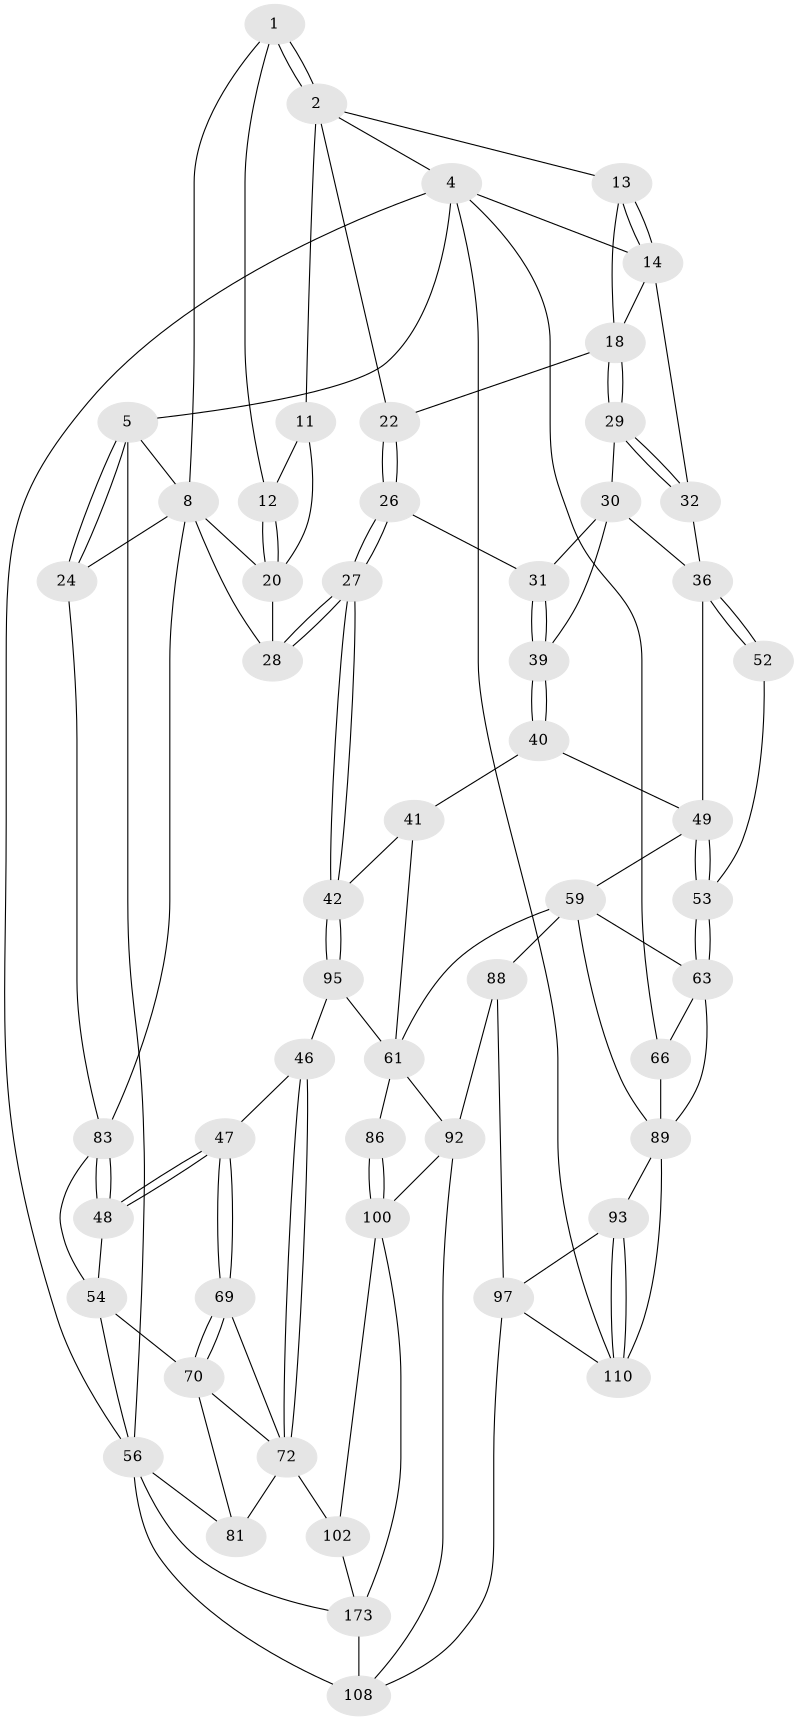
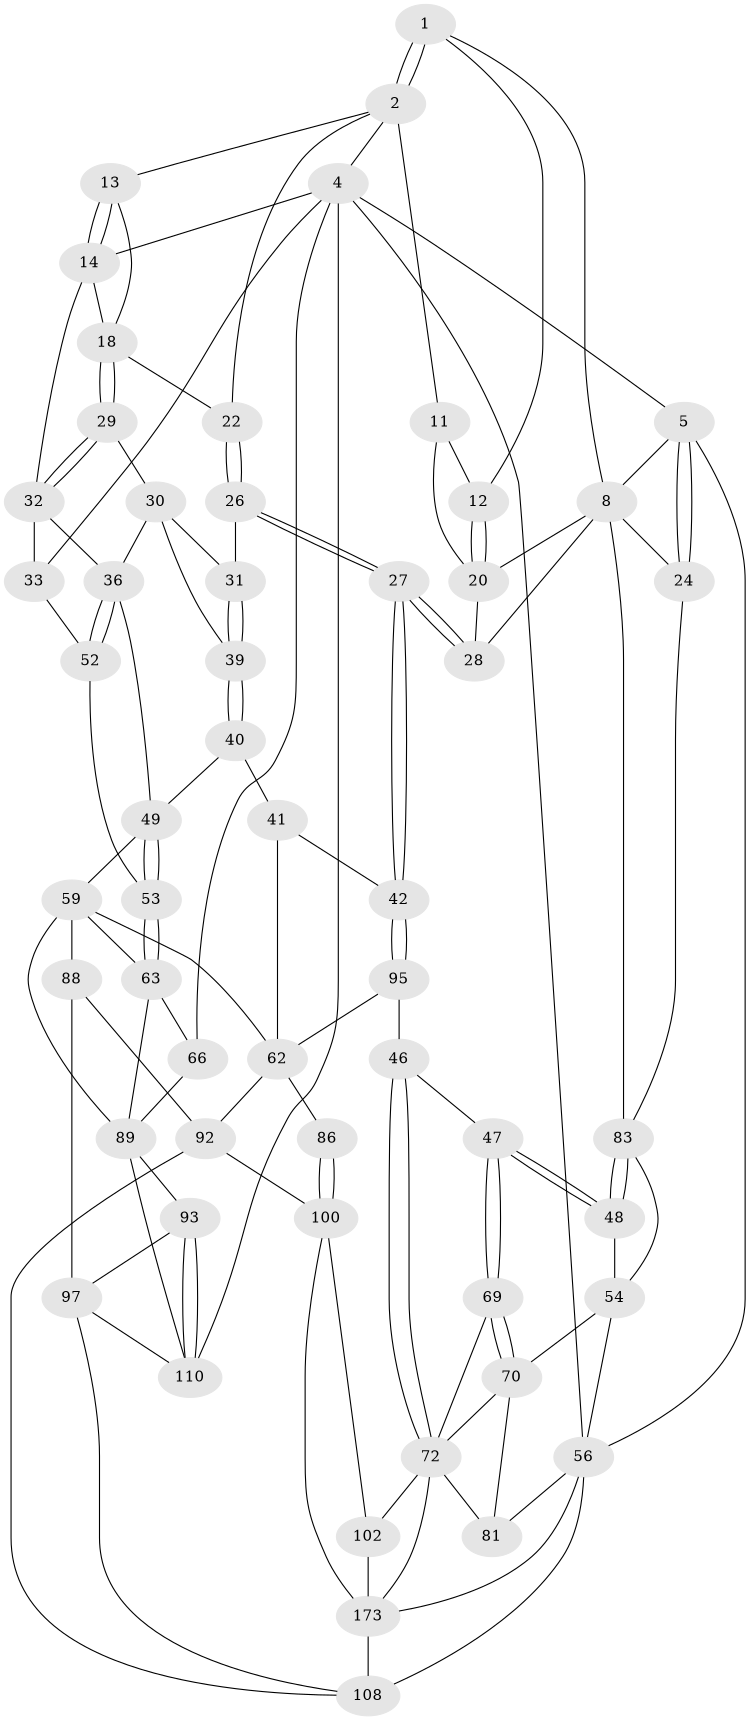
none -> (34, 582)
(394, 1059) -> (277, 1059)
none -> (416, 1542)
